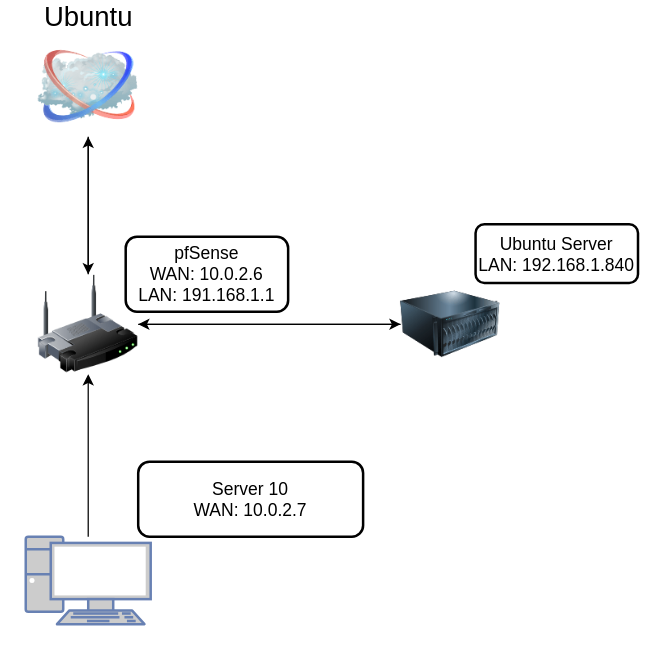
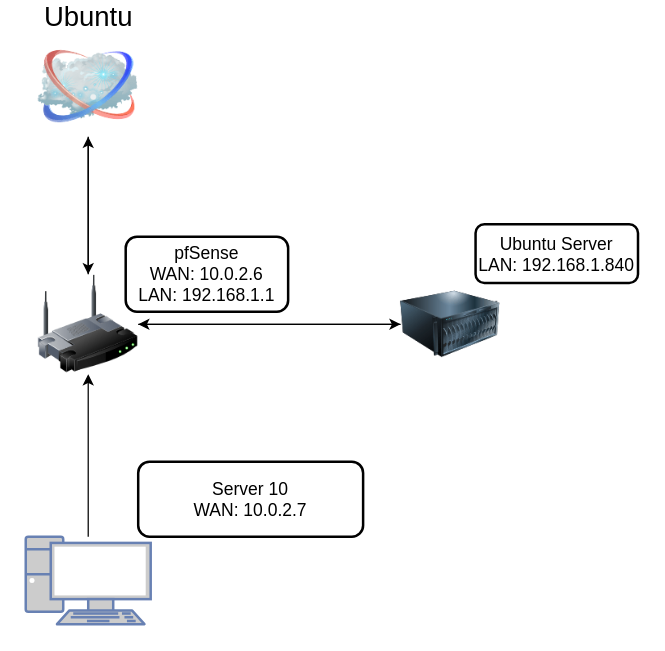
(207, 274) -> (207, 274)
